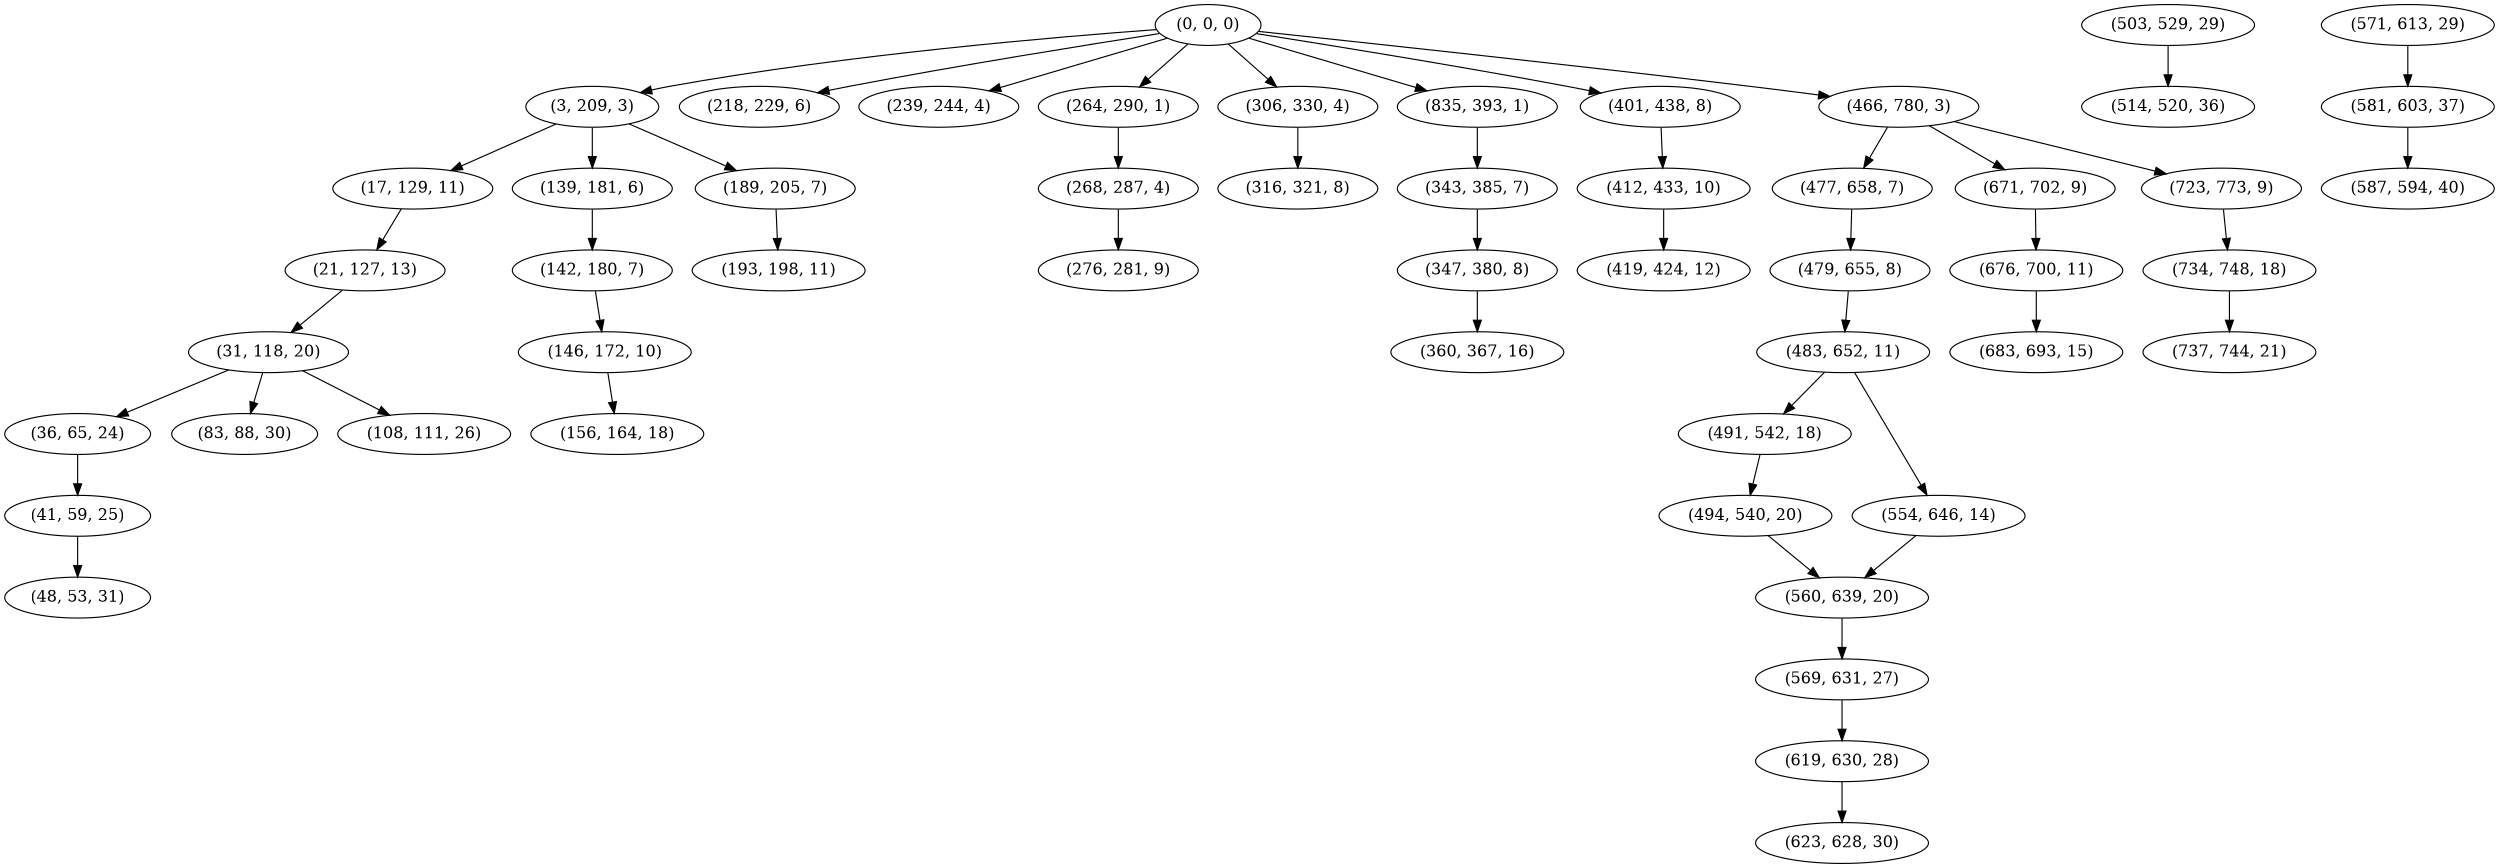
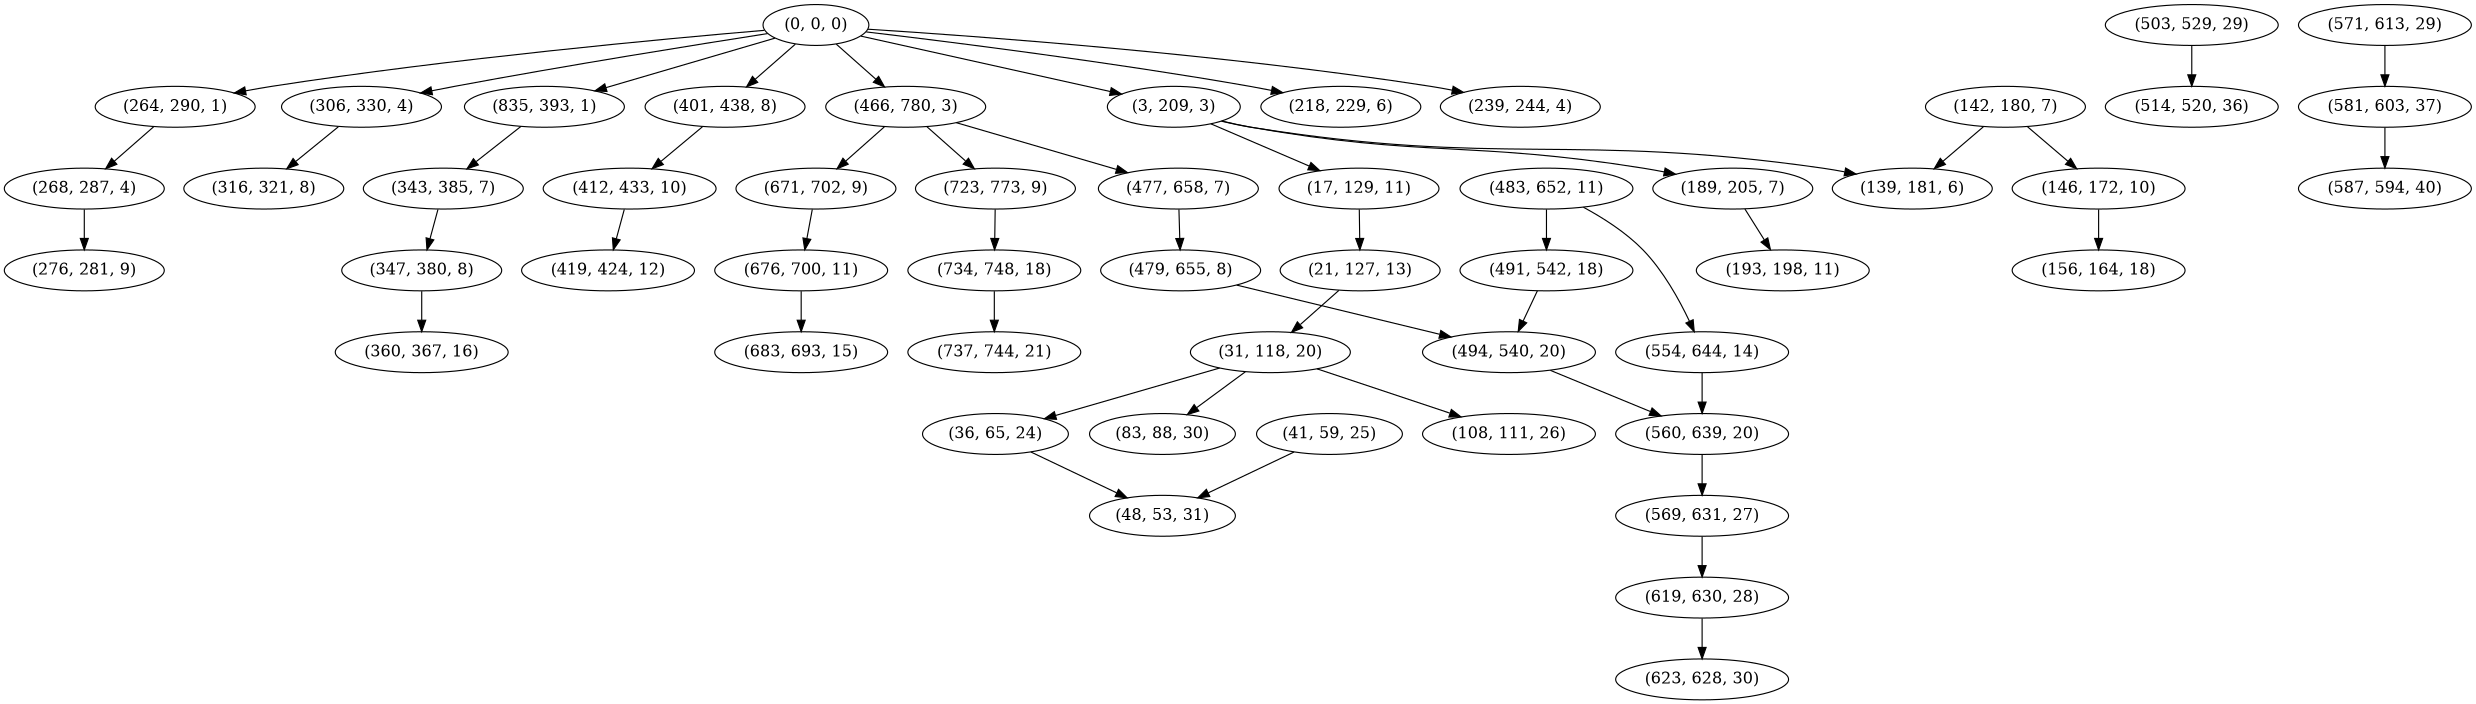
(592, 224) -> (1963, 144)
(1847, 306) -> (1338, 310)
(78, 469) -> (1074, 472)
(1939, 516) -> (1702, 352)
